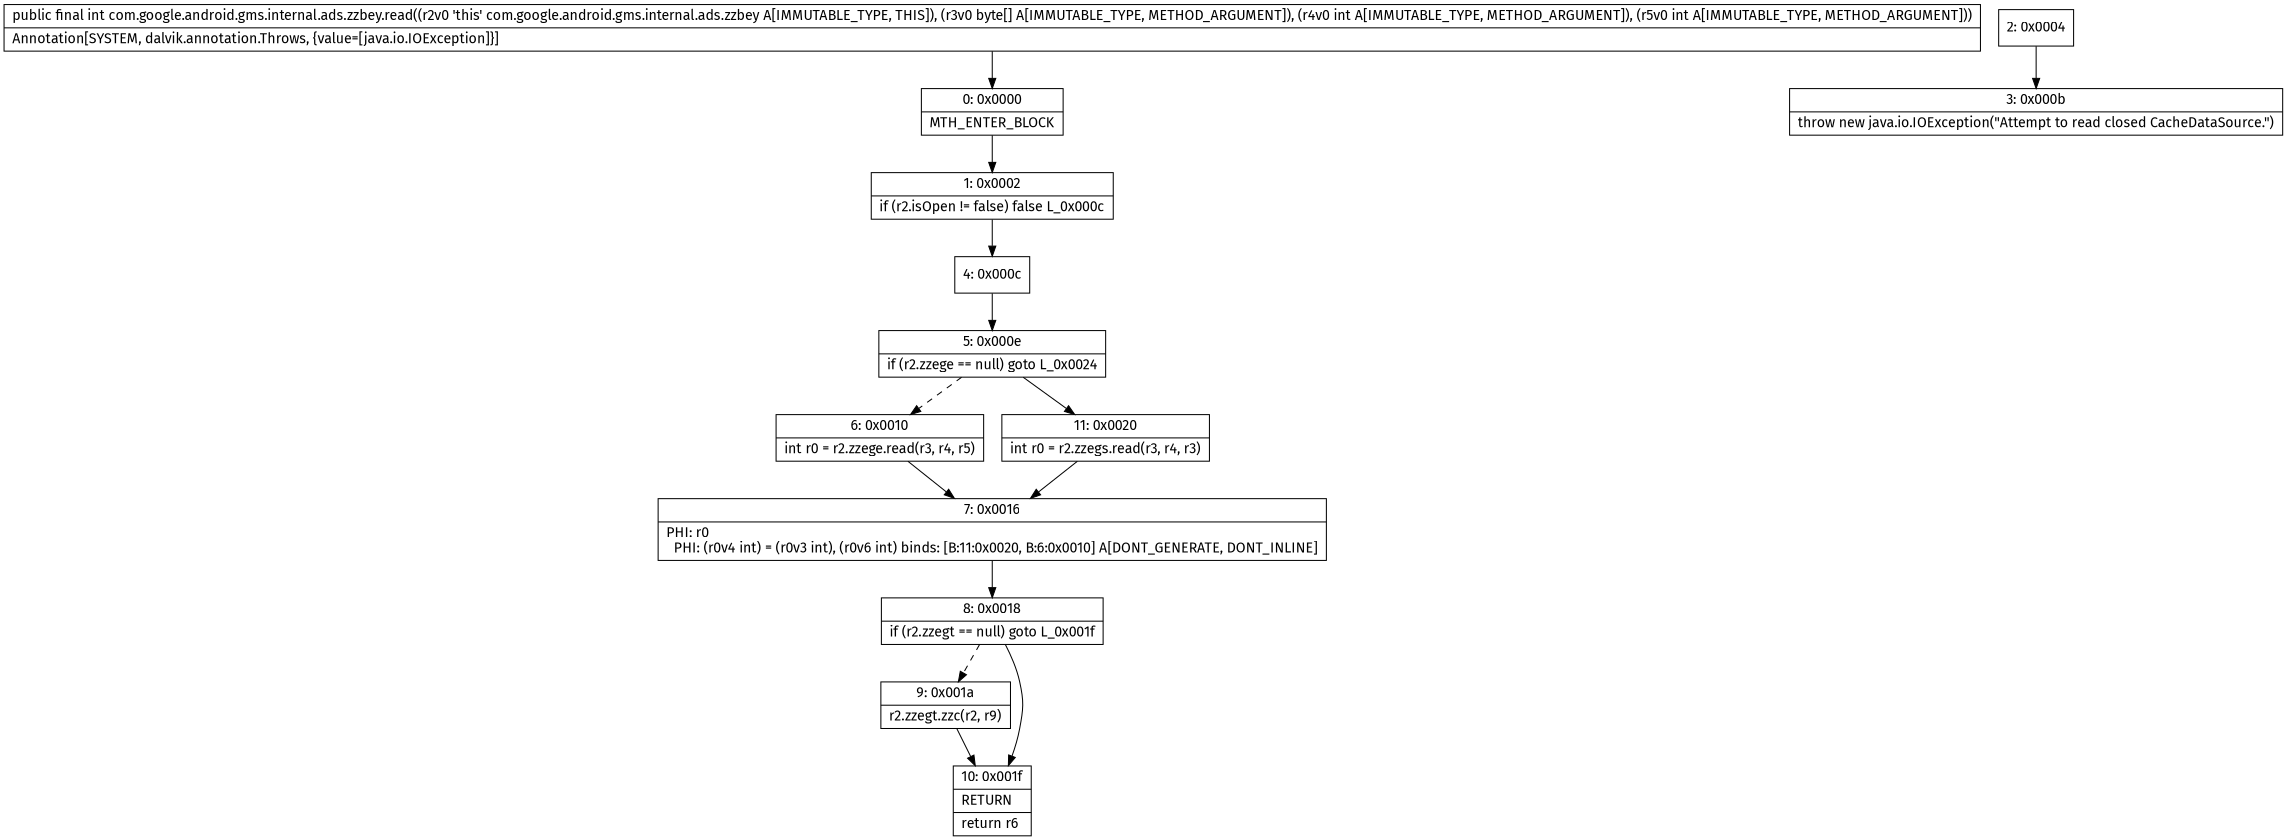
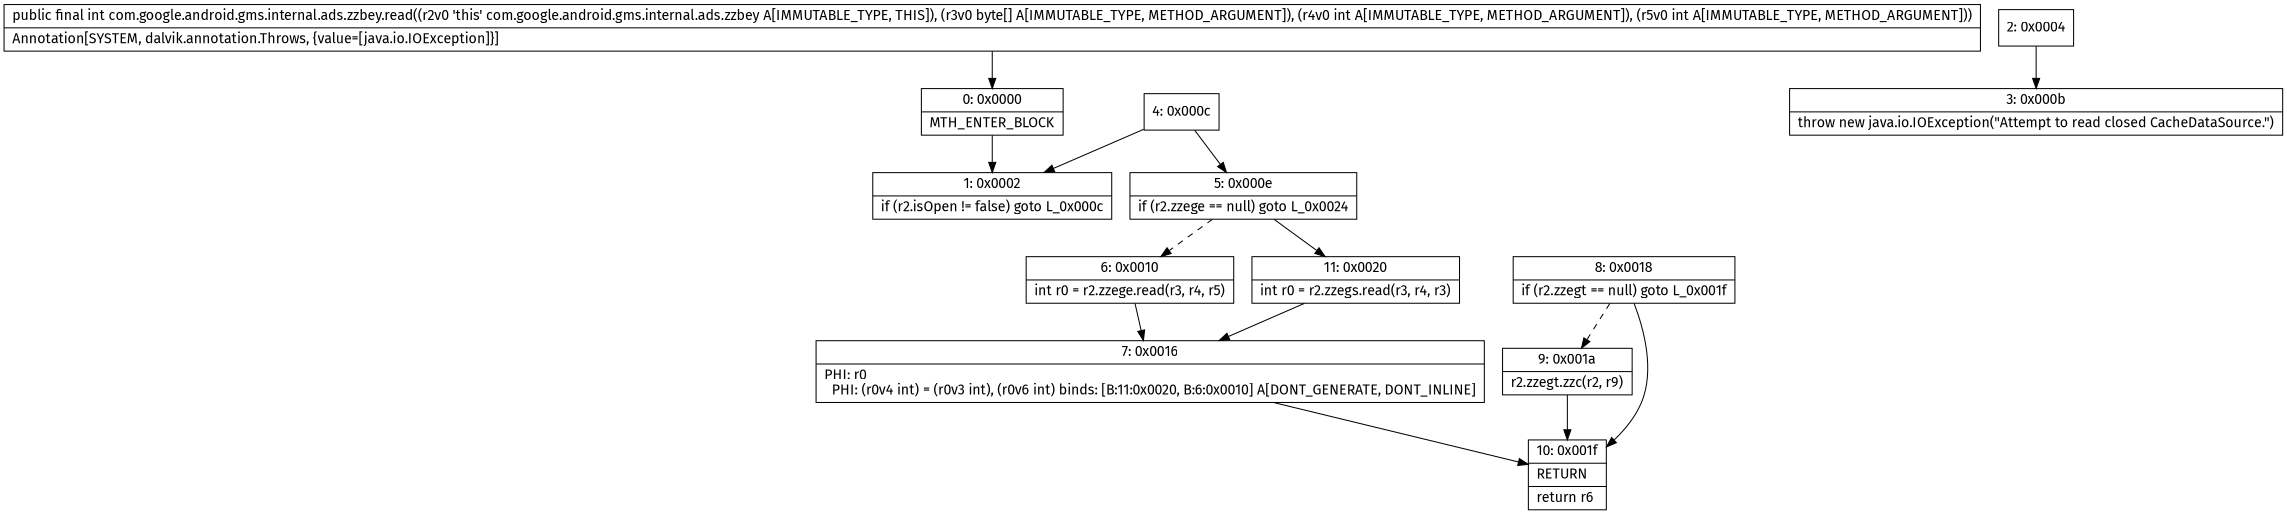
(992, 207) -> (992, 207)
(992, 233) -> (1099, 149)
(992, 574) -> (1396, 432)
